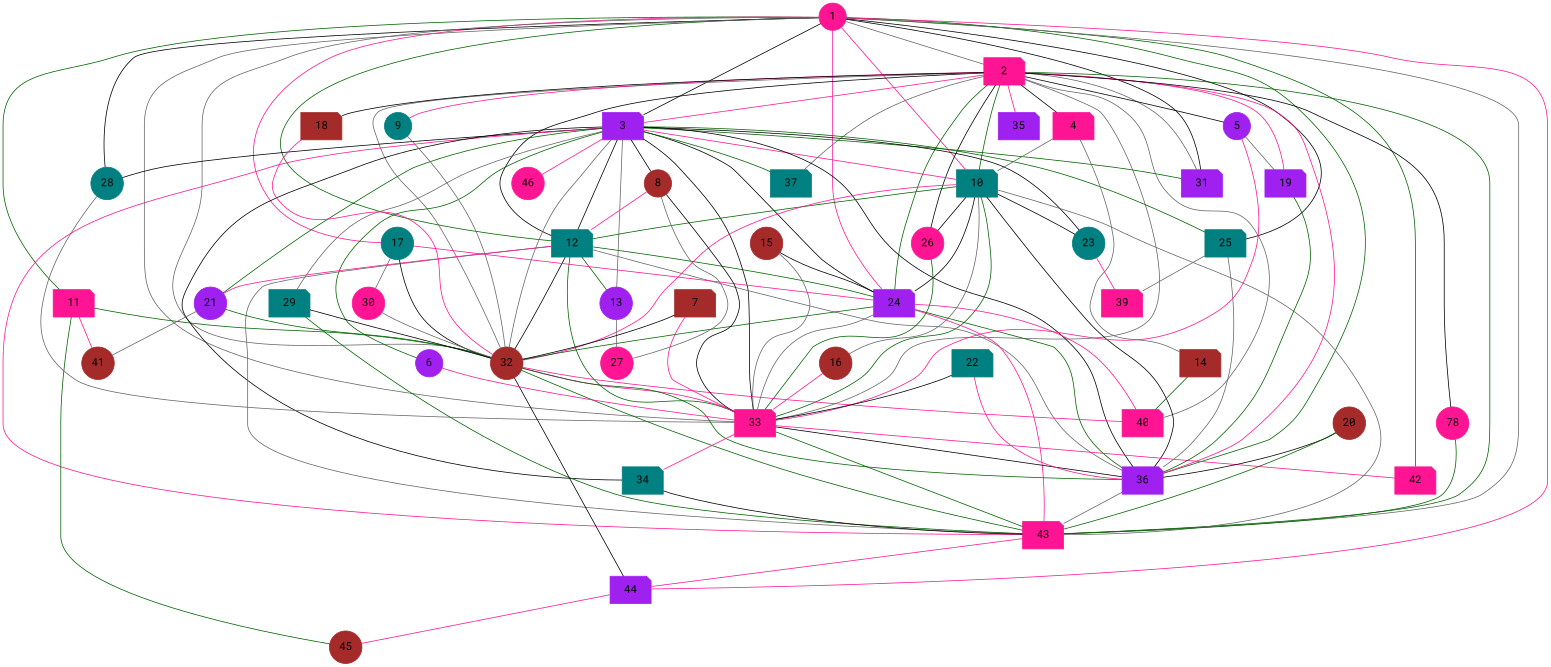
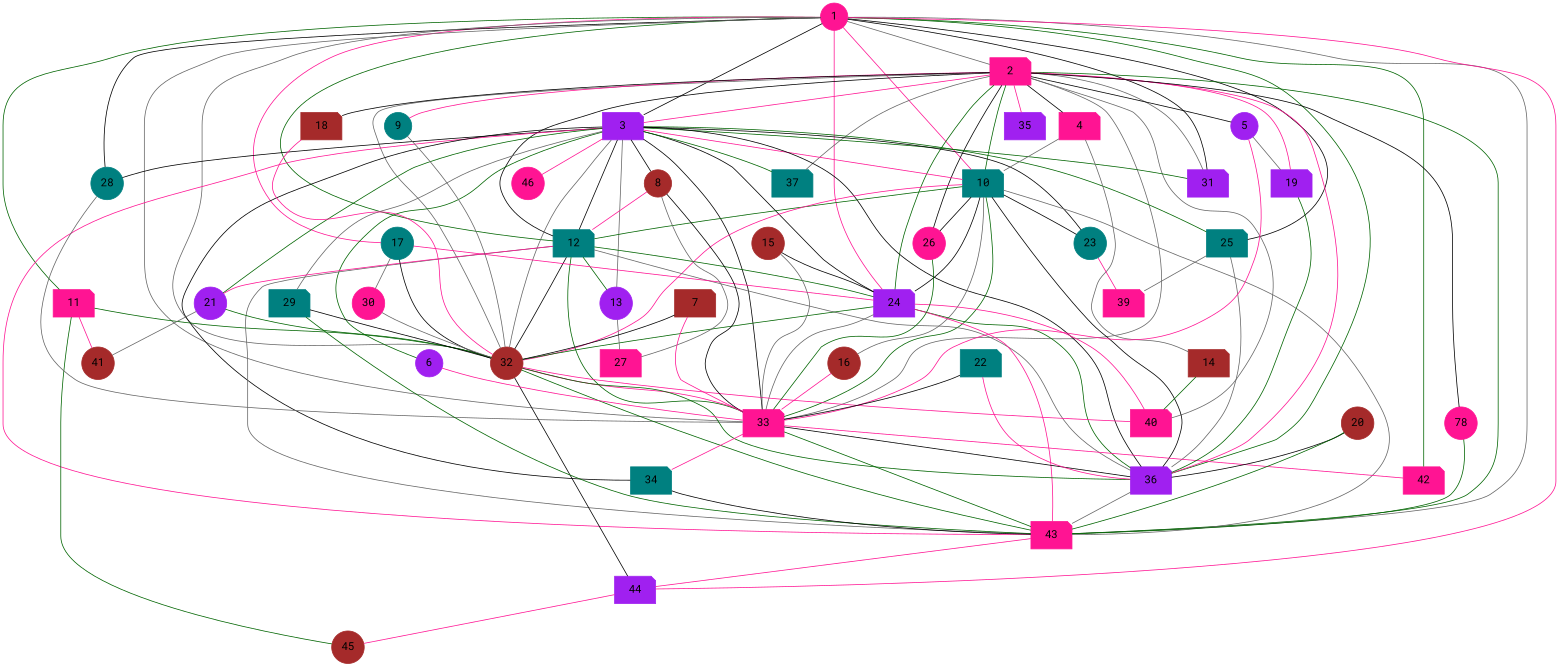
(617, 363) -> (621, 363)
